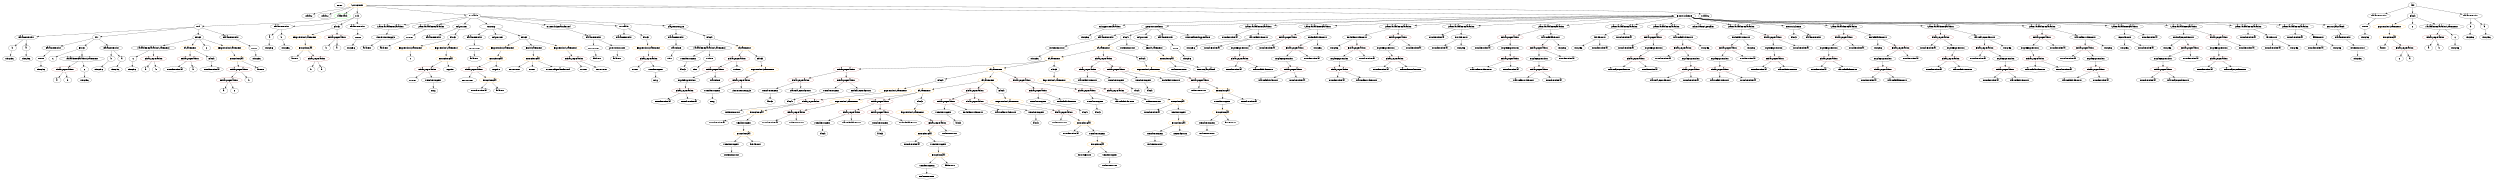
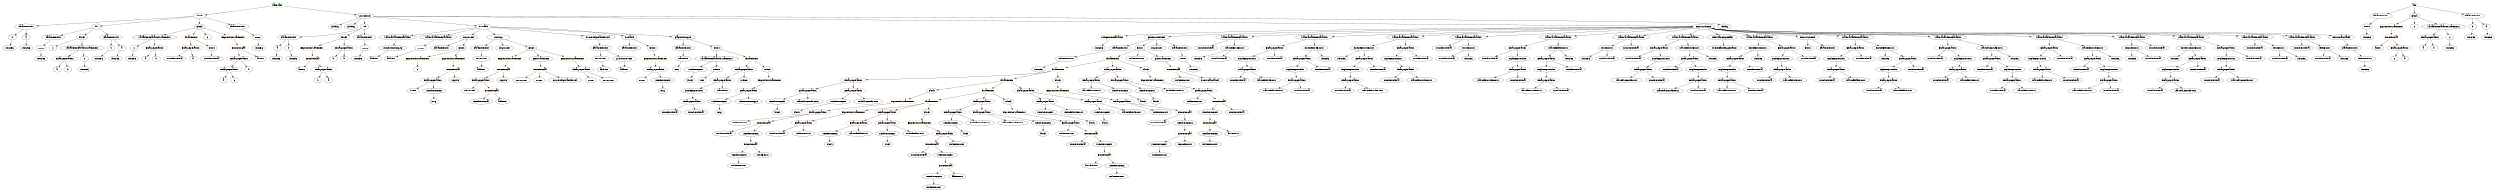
(340, 5) -> none
(357, 5) -> (365, 16)
(2413, 5) -> (2414, 5)
(350, 10) -> (320, 10)
(198, 27) -> (199, 16)
(1110, 27) -> (1112, 37)
(1175, 32) -> (1723, 42)
